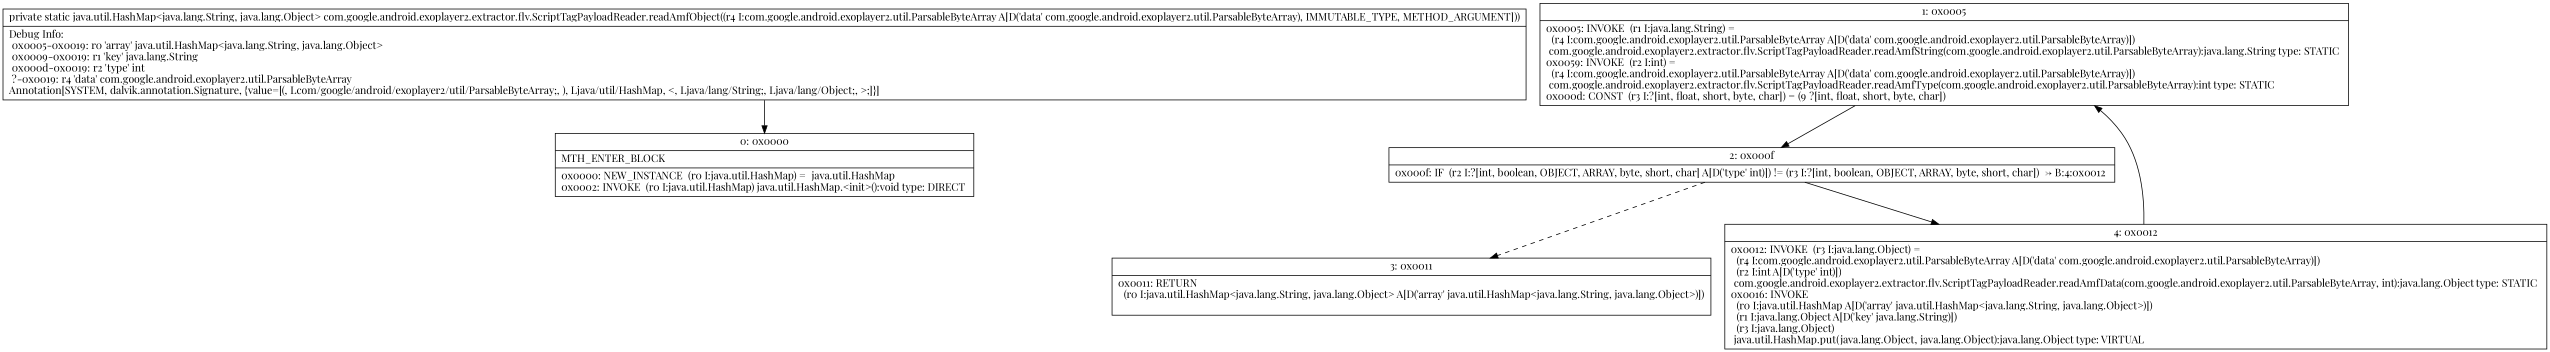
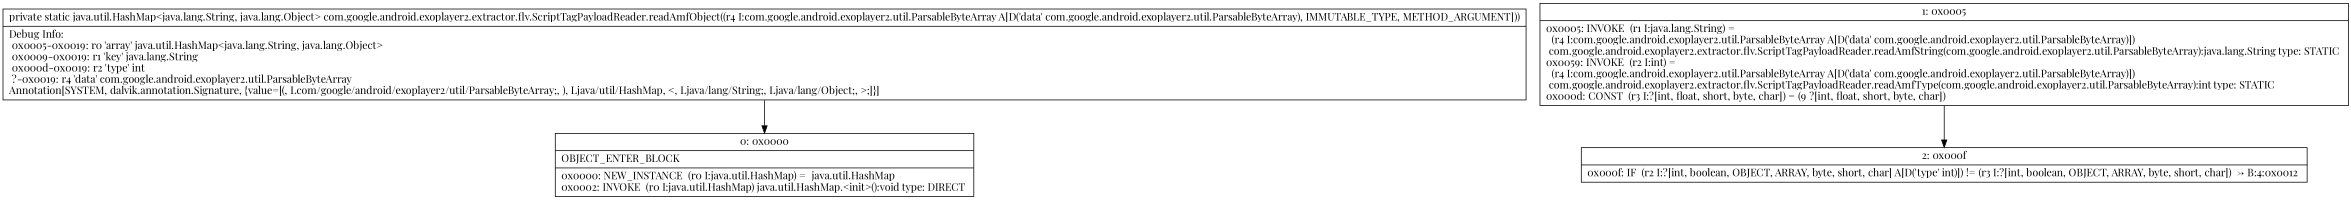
(614, 159) -> (621, 159)
(1411, 287) -> none
(2136, 287) -> none
